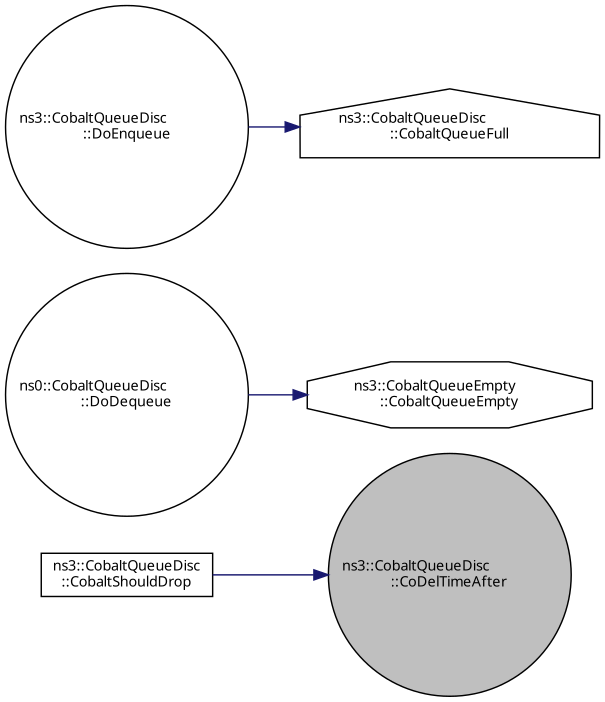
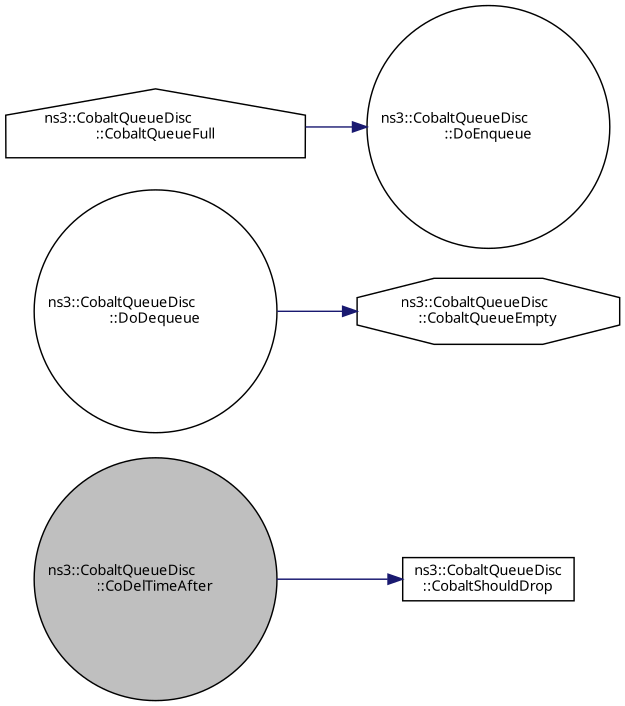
(267, 127) -> (329, 127)
(127, 395) -> (156, 311)
(450, 395) -> (488, 311)
(263, 575) -> (332, 579)
